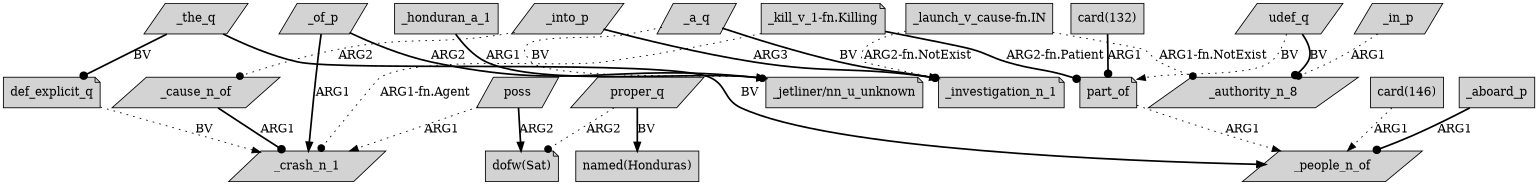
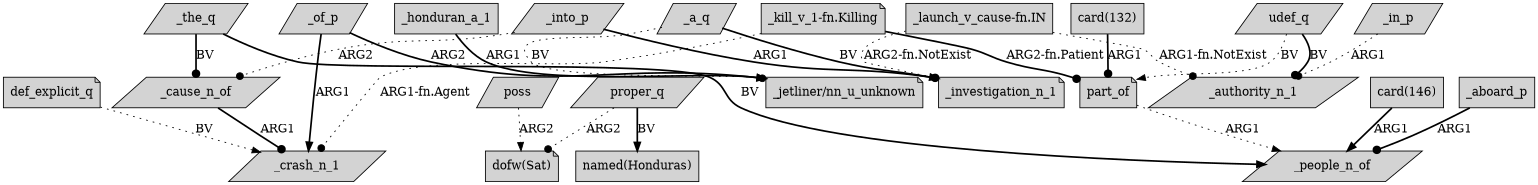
(127, 54) -> (196, 52)
(771, 56) -> (771, 56)
(1253, 92) -> (1253, 92)
(520, 125) -> (520, 125)
(1373, 126) -> (1373, 126)
(418, 127) -> none
